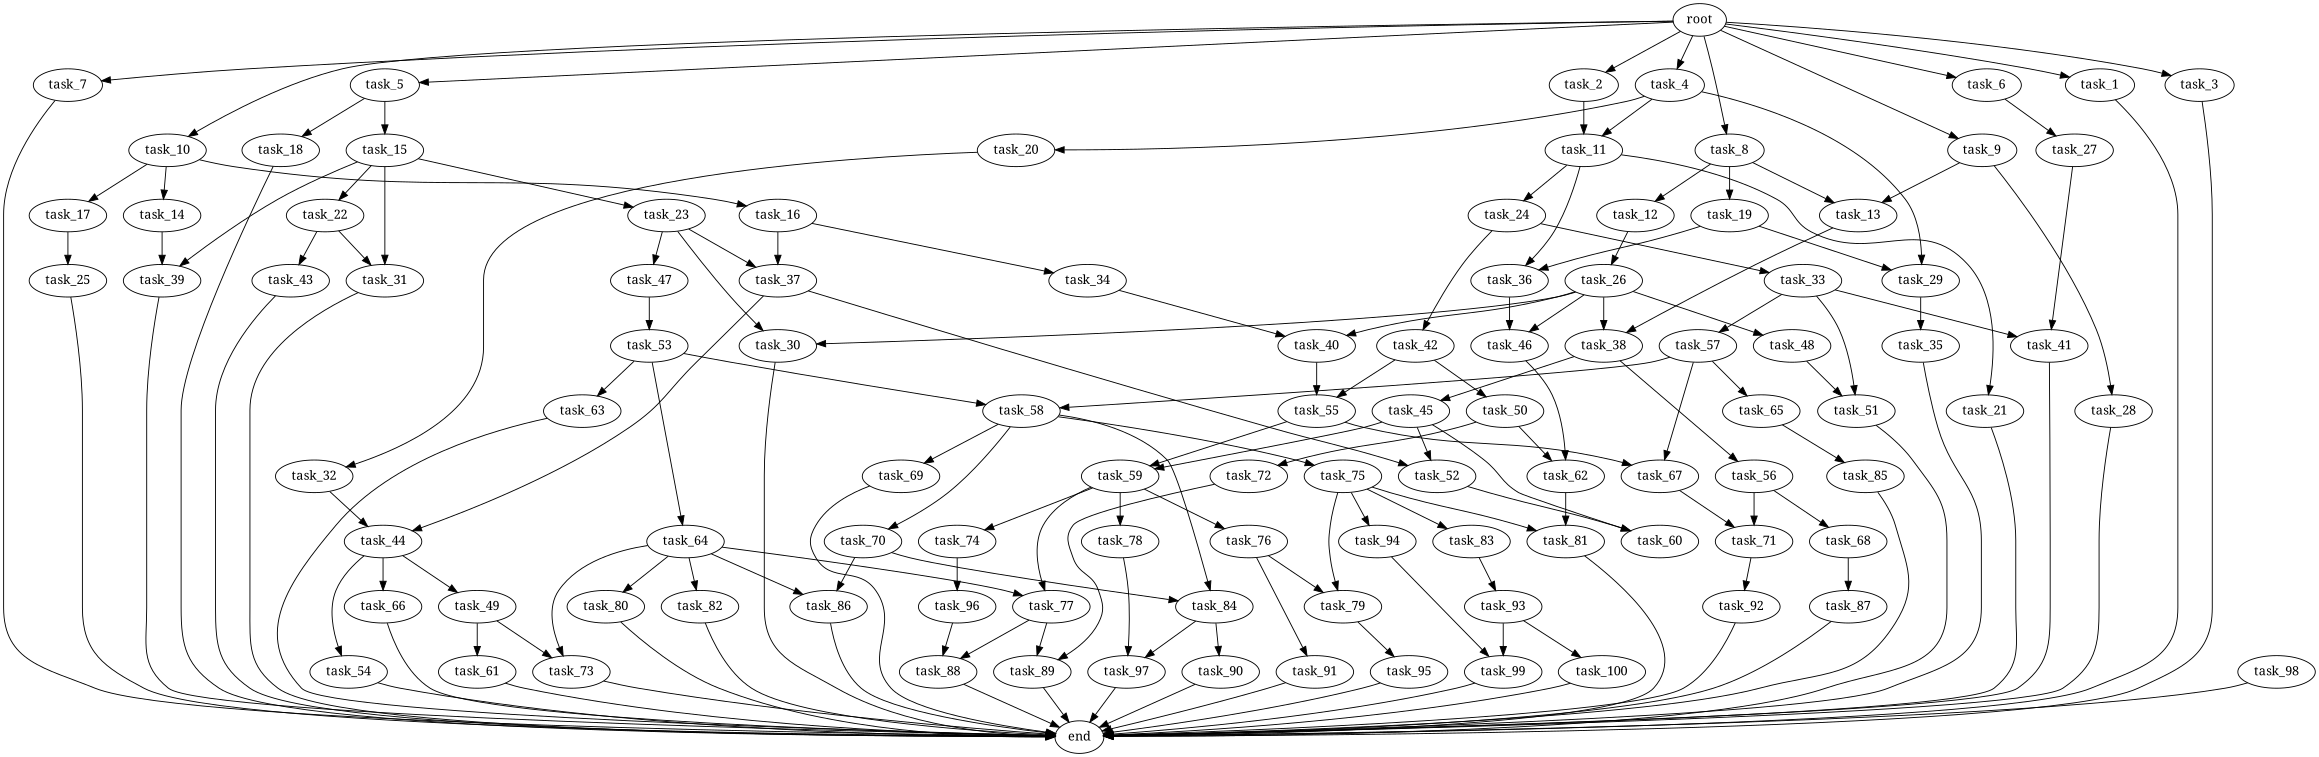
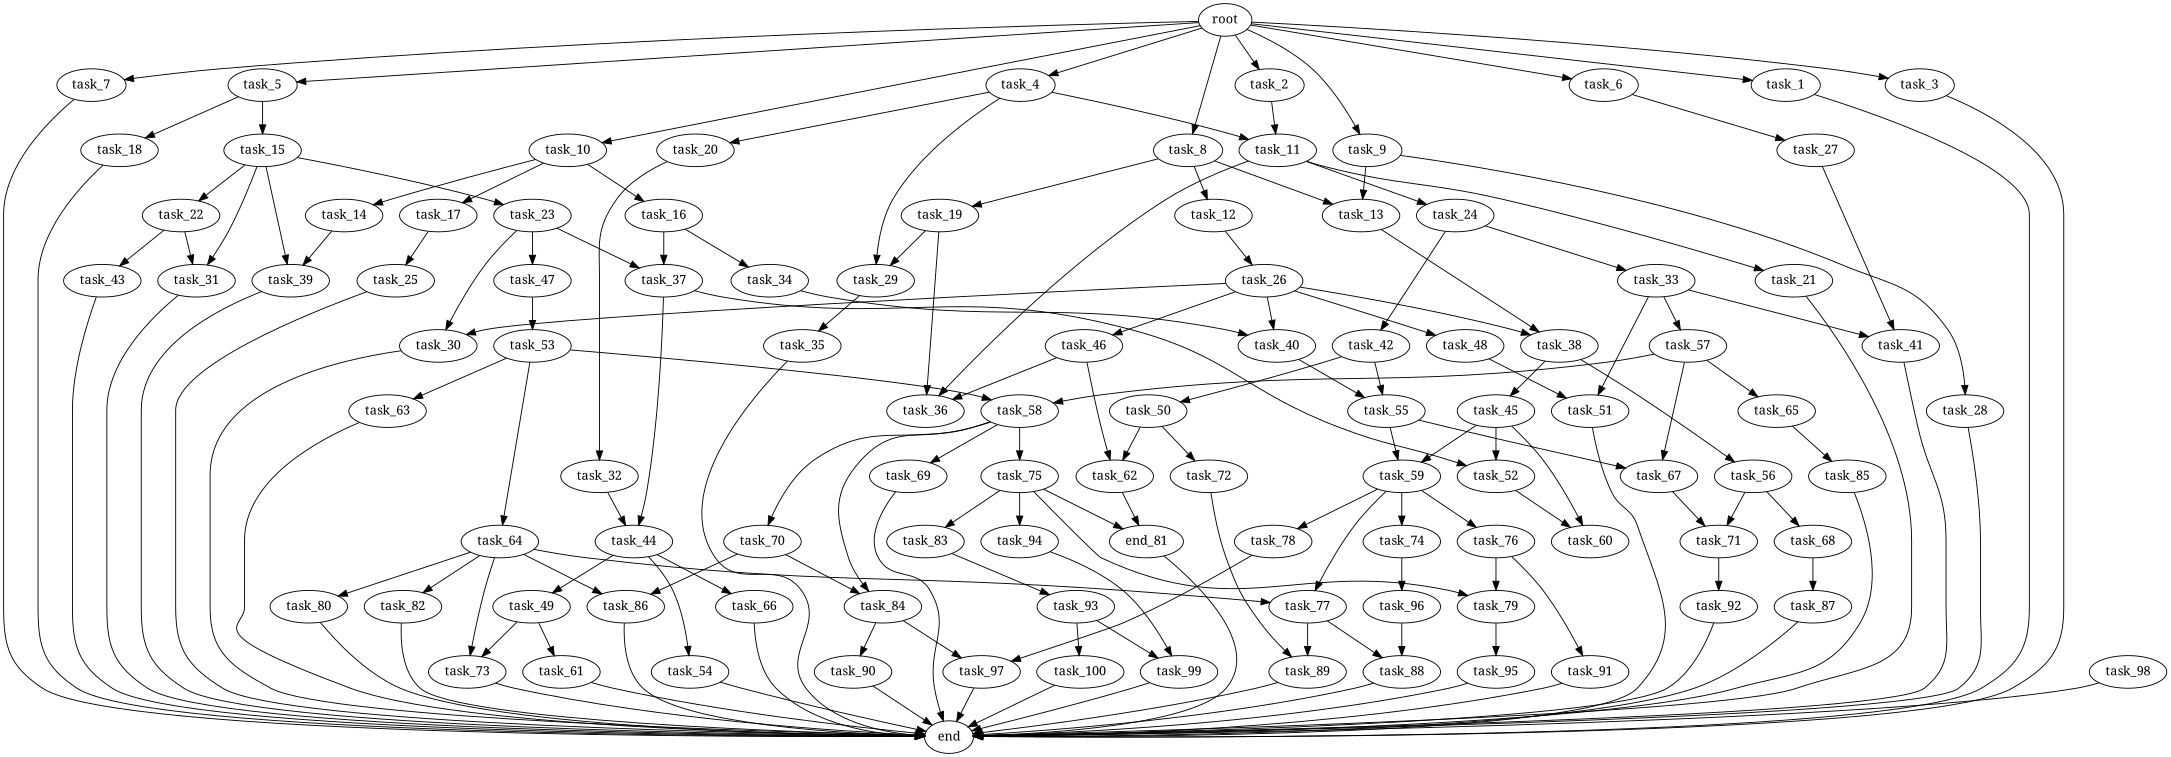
(1510, 313) -> (1009, 377)
(1566, 542) -> (1146, 542)
